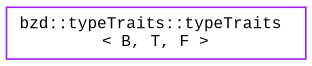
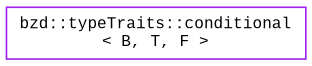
(156, 33) -> (156, 33)
